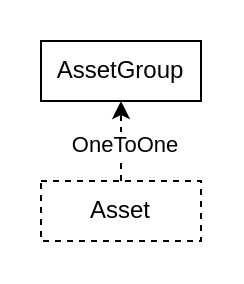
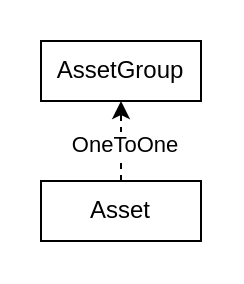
(121, 211) -> (121, 211)
